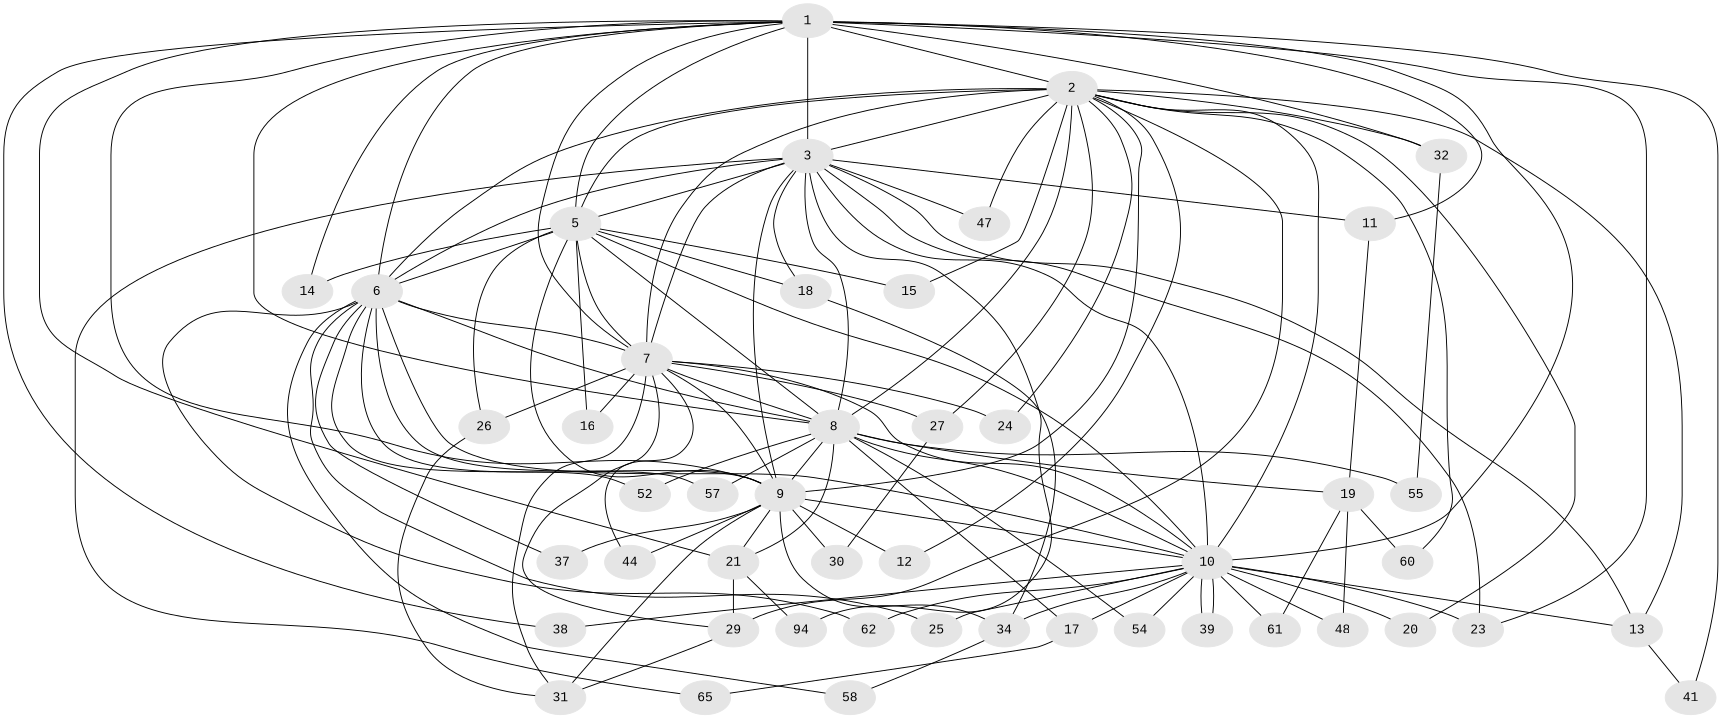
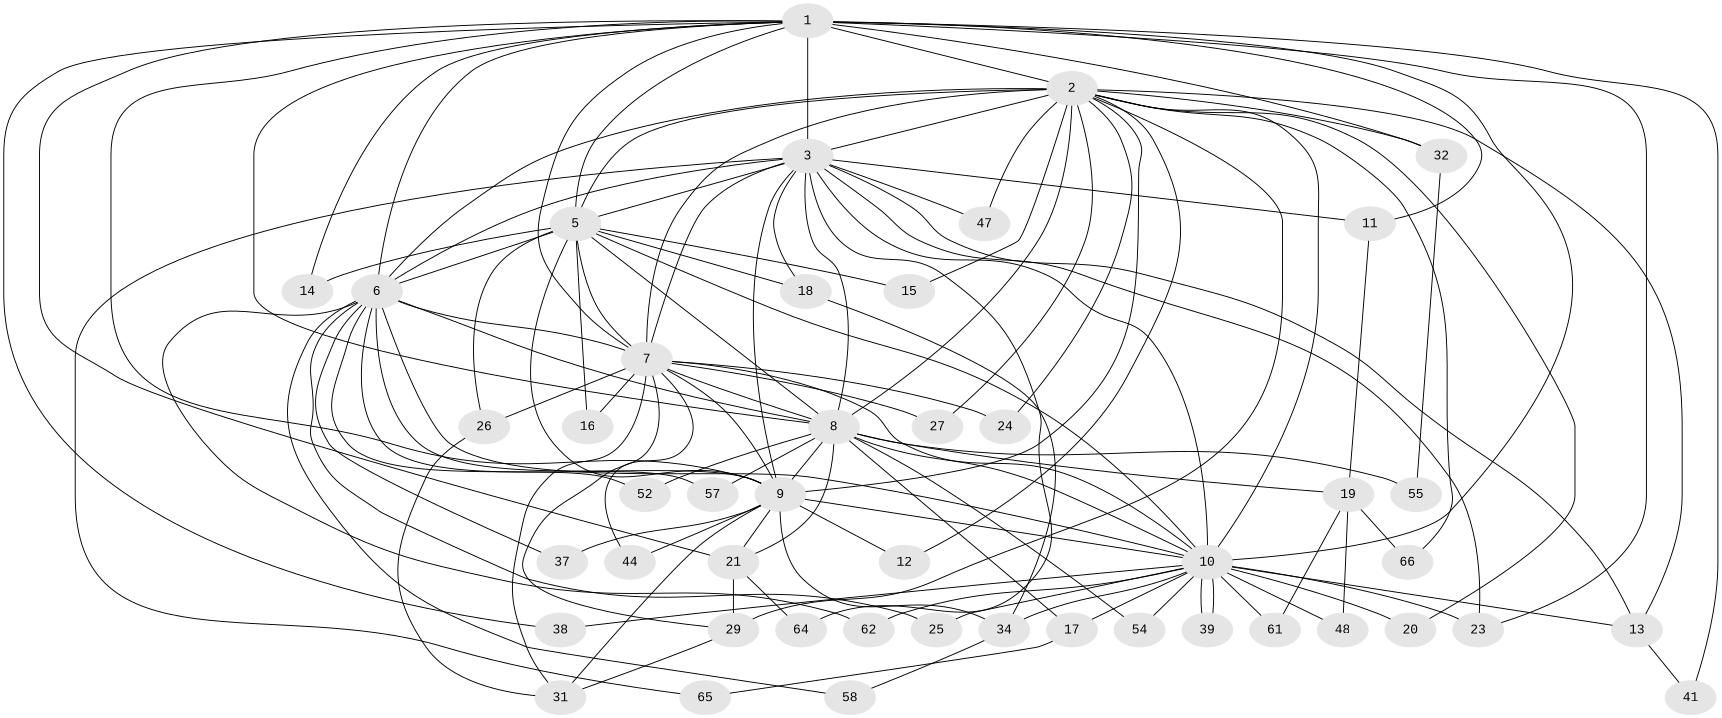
(837, 562) -> none
(1408, 562) -> (1408, 562)
(801, 630) -> (801, 630)
